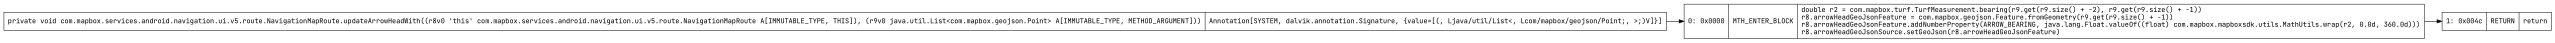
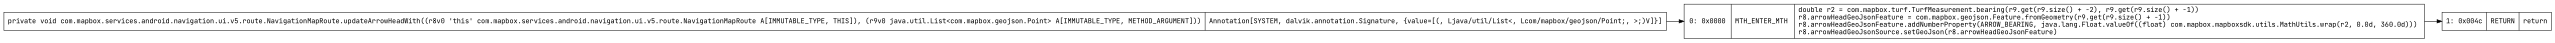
(1763, 21) -> (1762, 21)
